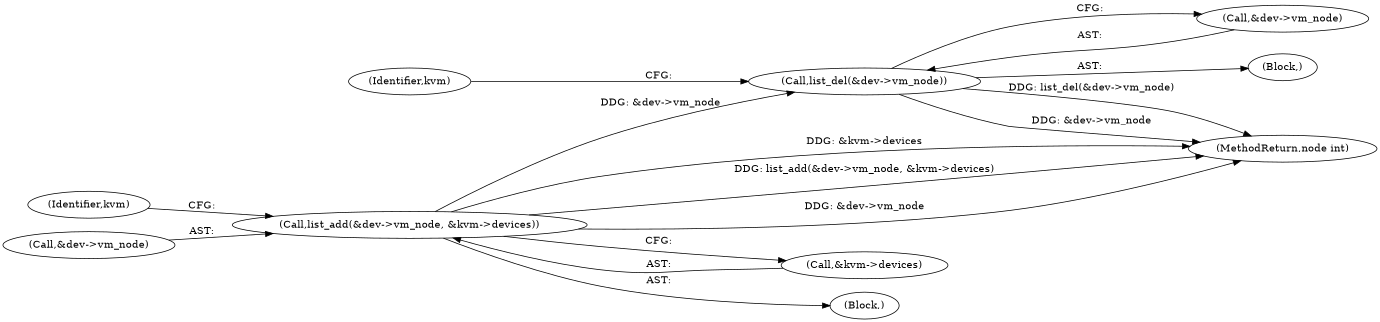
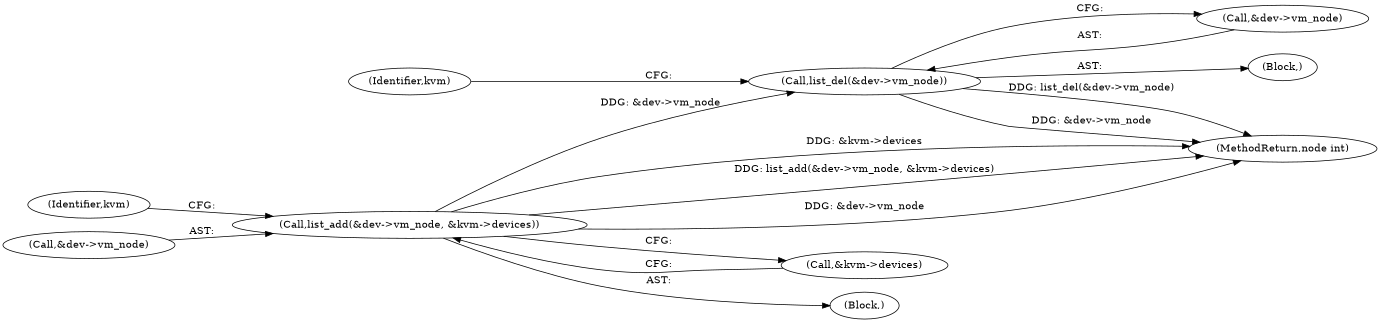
(661, 264) -> (661, 264)
